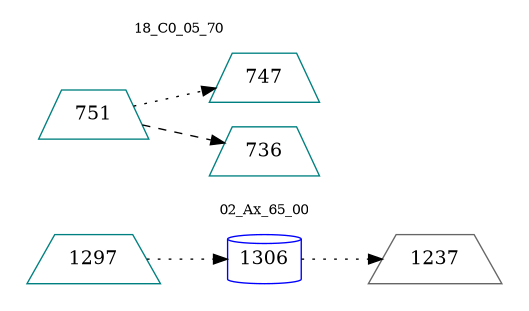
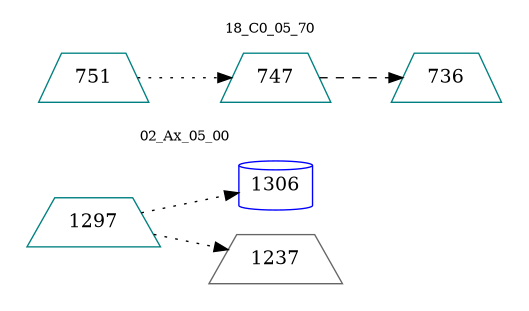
(177, 132) -> (354, 78)
(264, 211) -> (185, 137)
(335, 259) -> (184, 241)
